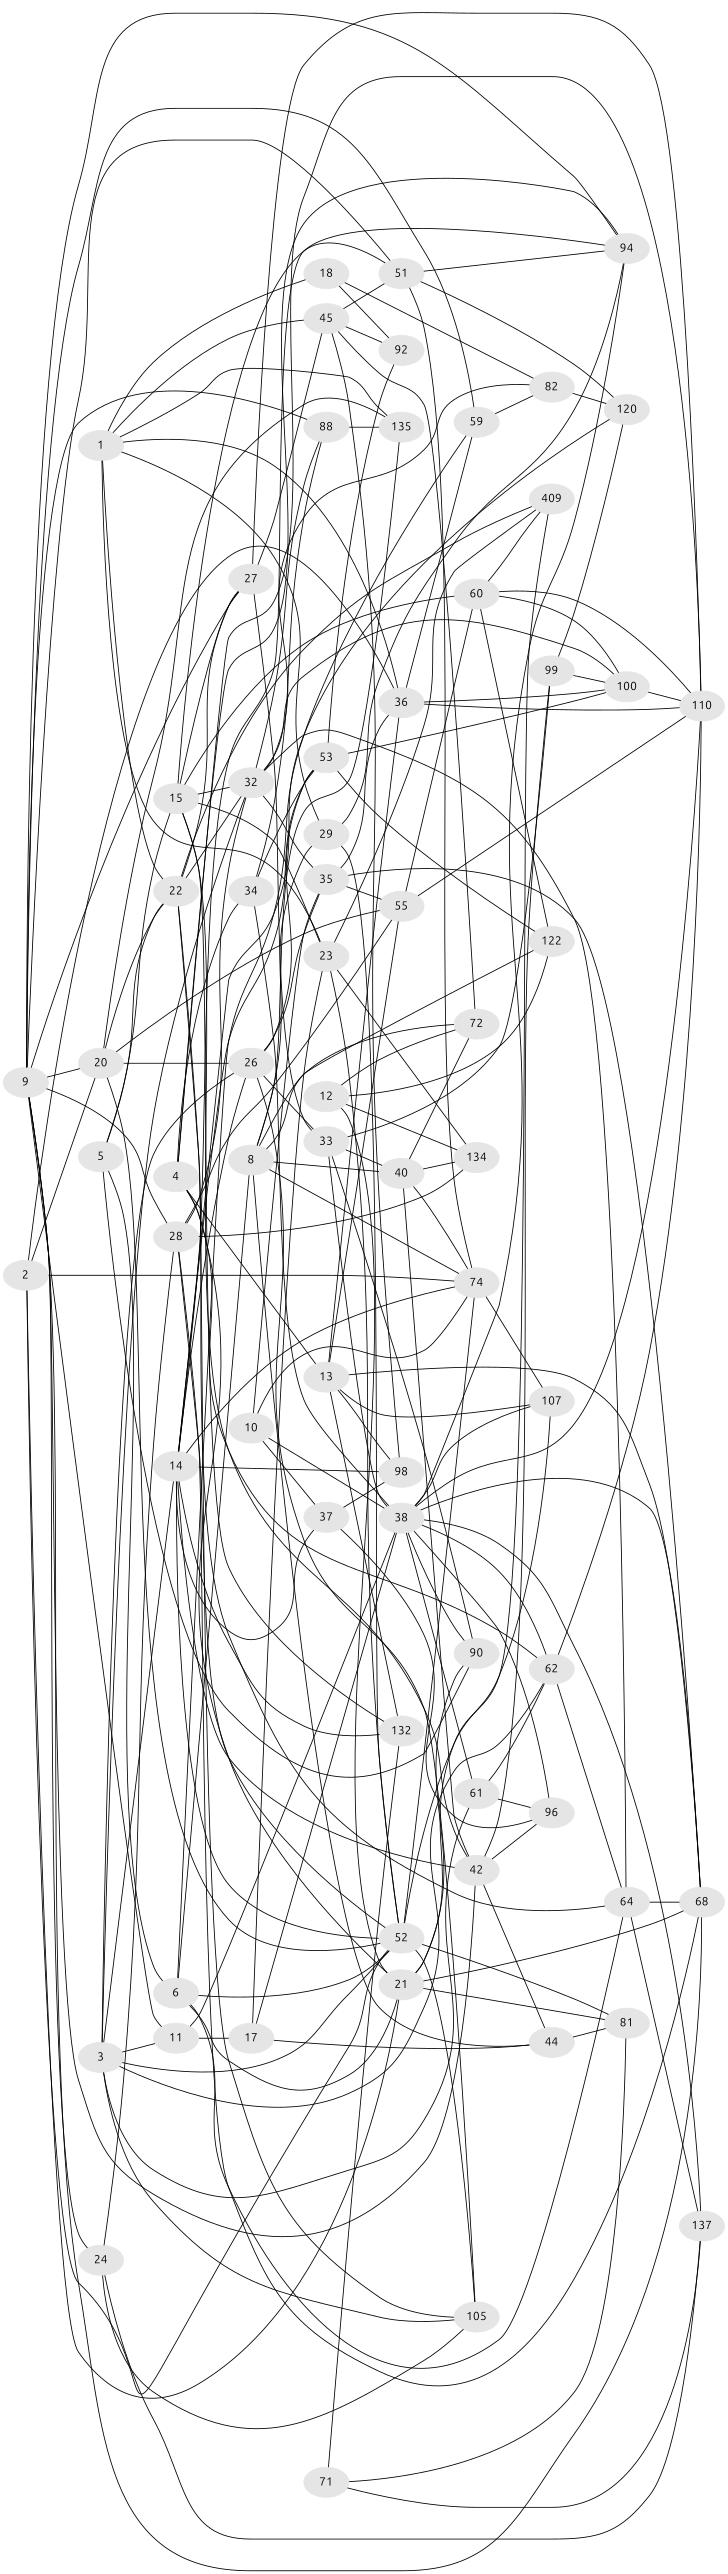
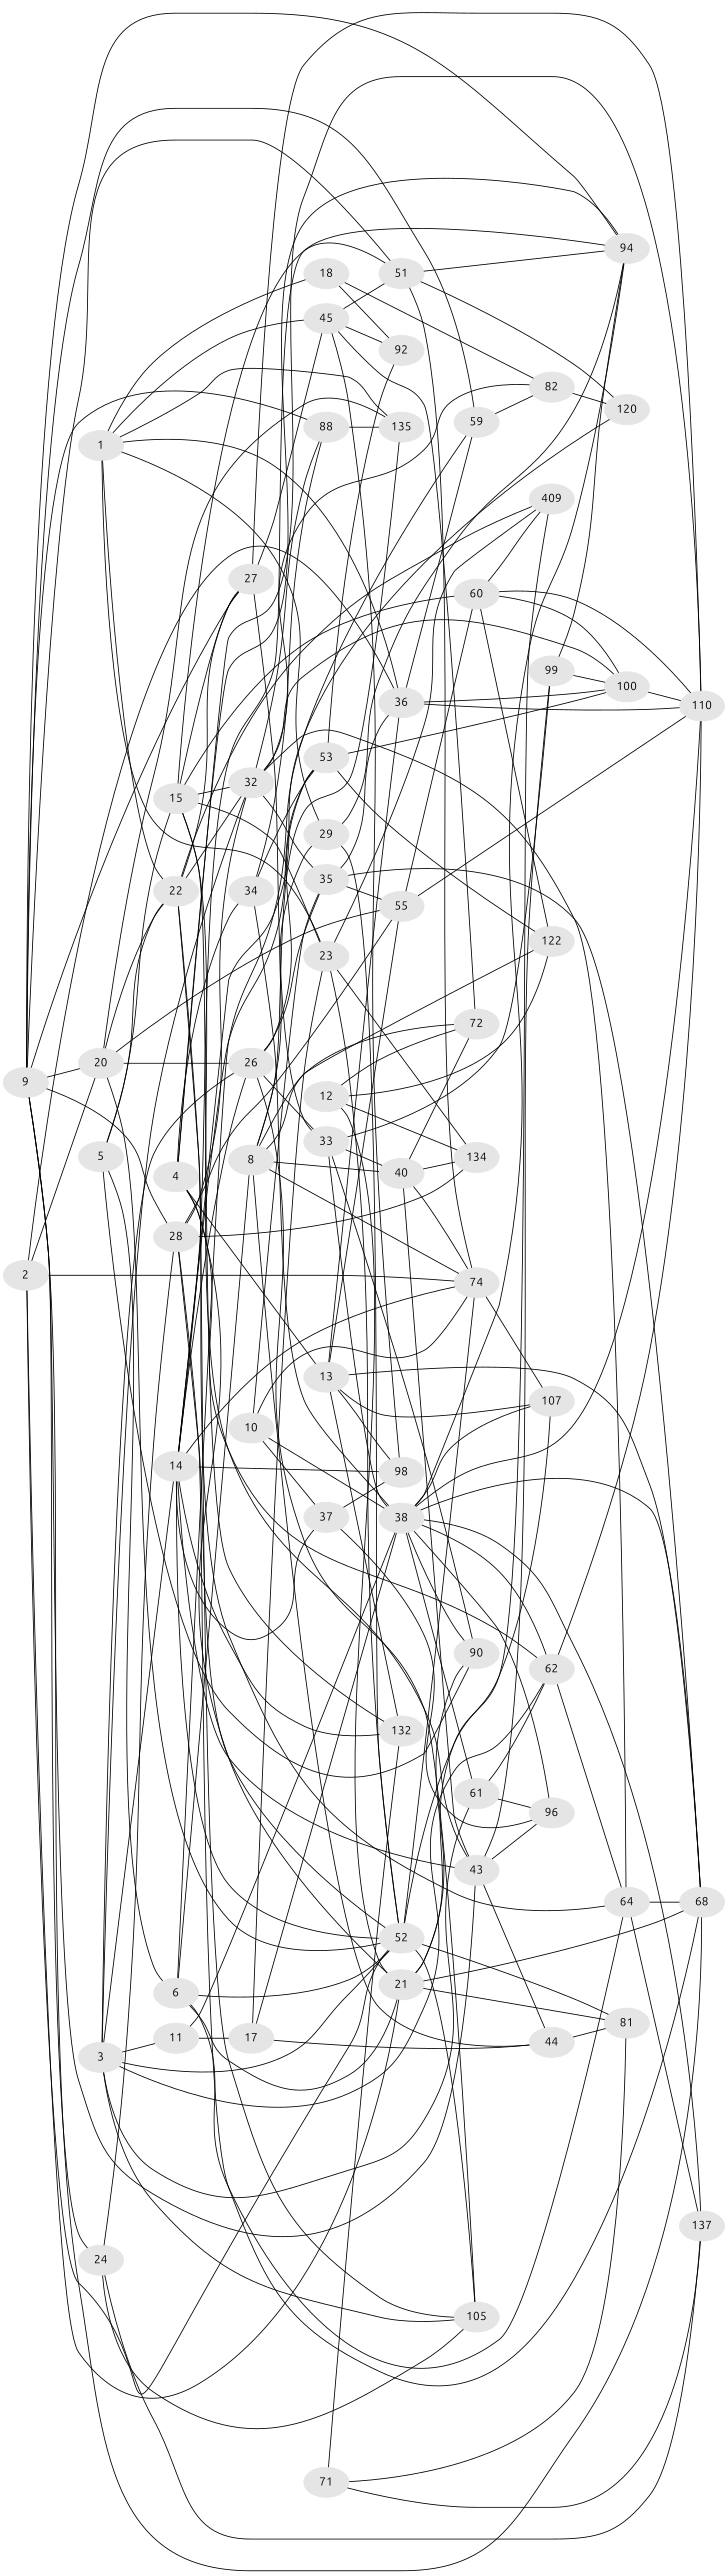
(594, 542) -> (596, 461)
(89, 1564) -> none
(477, 1870) -> (477, 1870)
